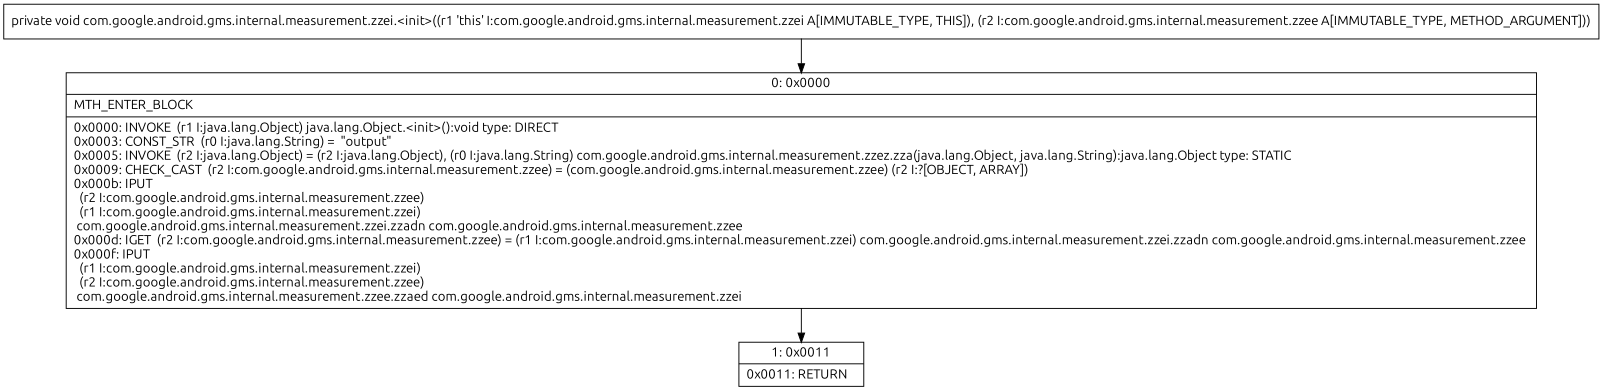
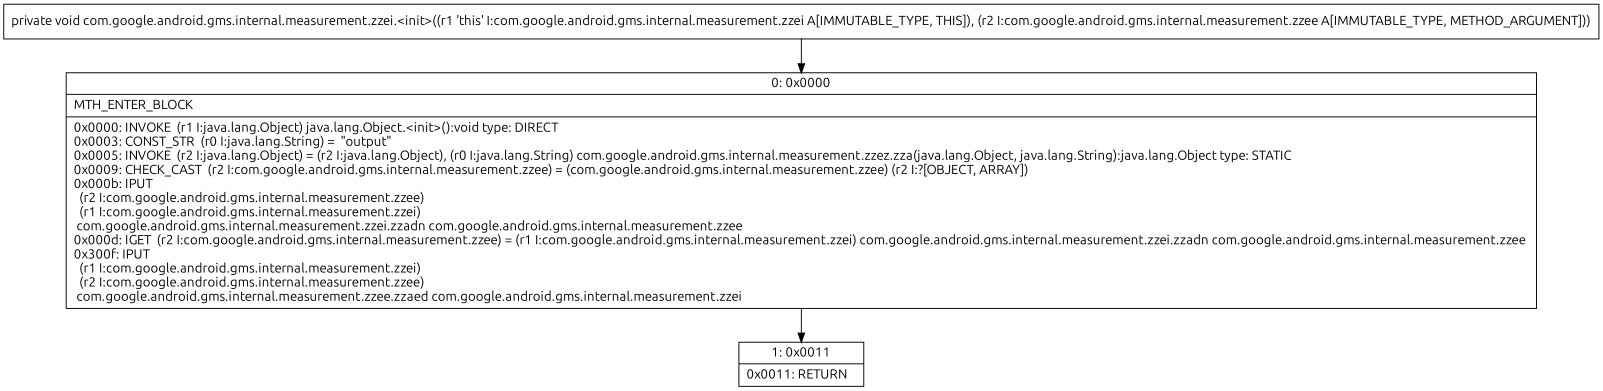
(115, 254) -> (115, 254)
